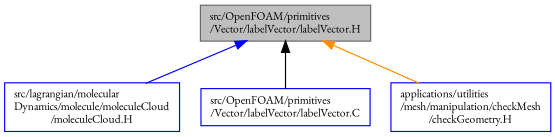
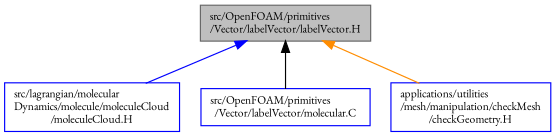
(286, 107) -> (286, 107)
